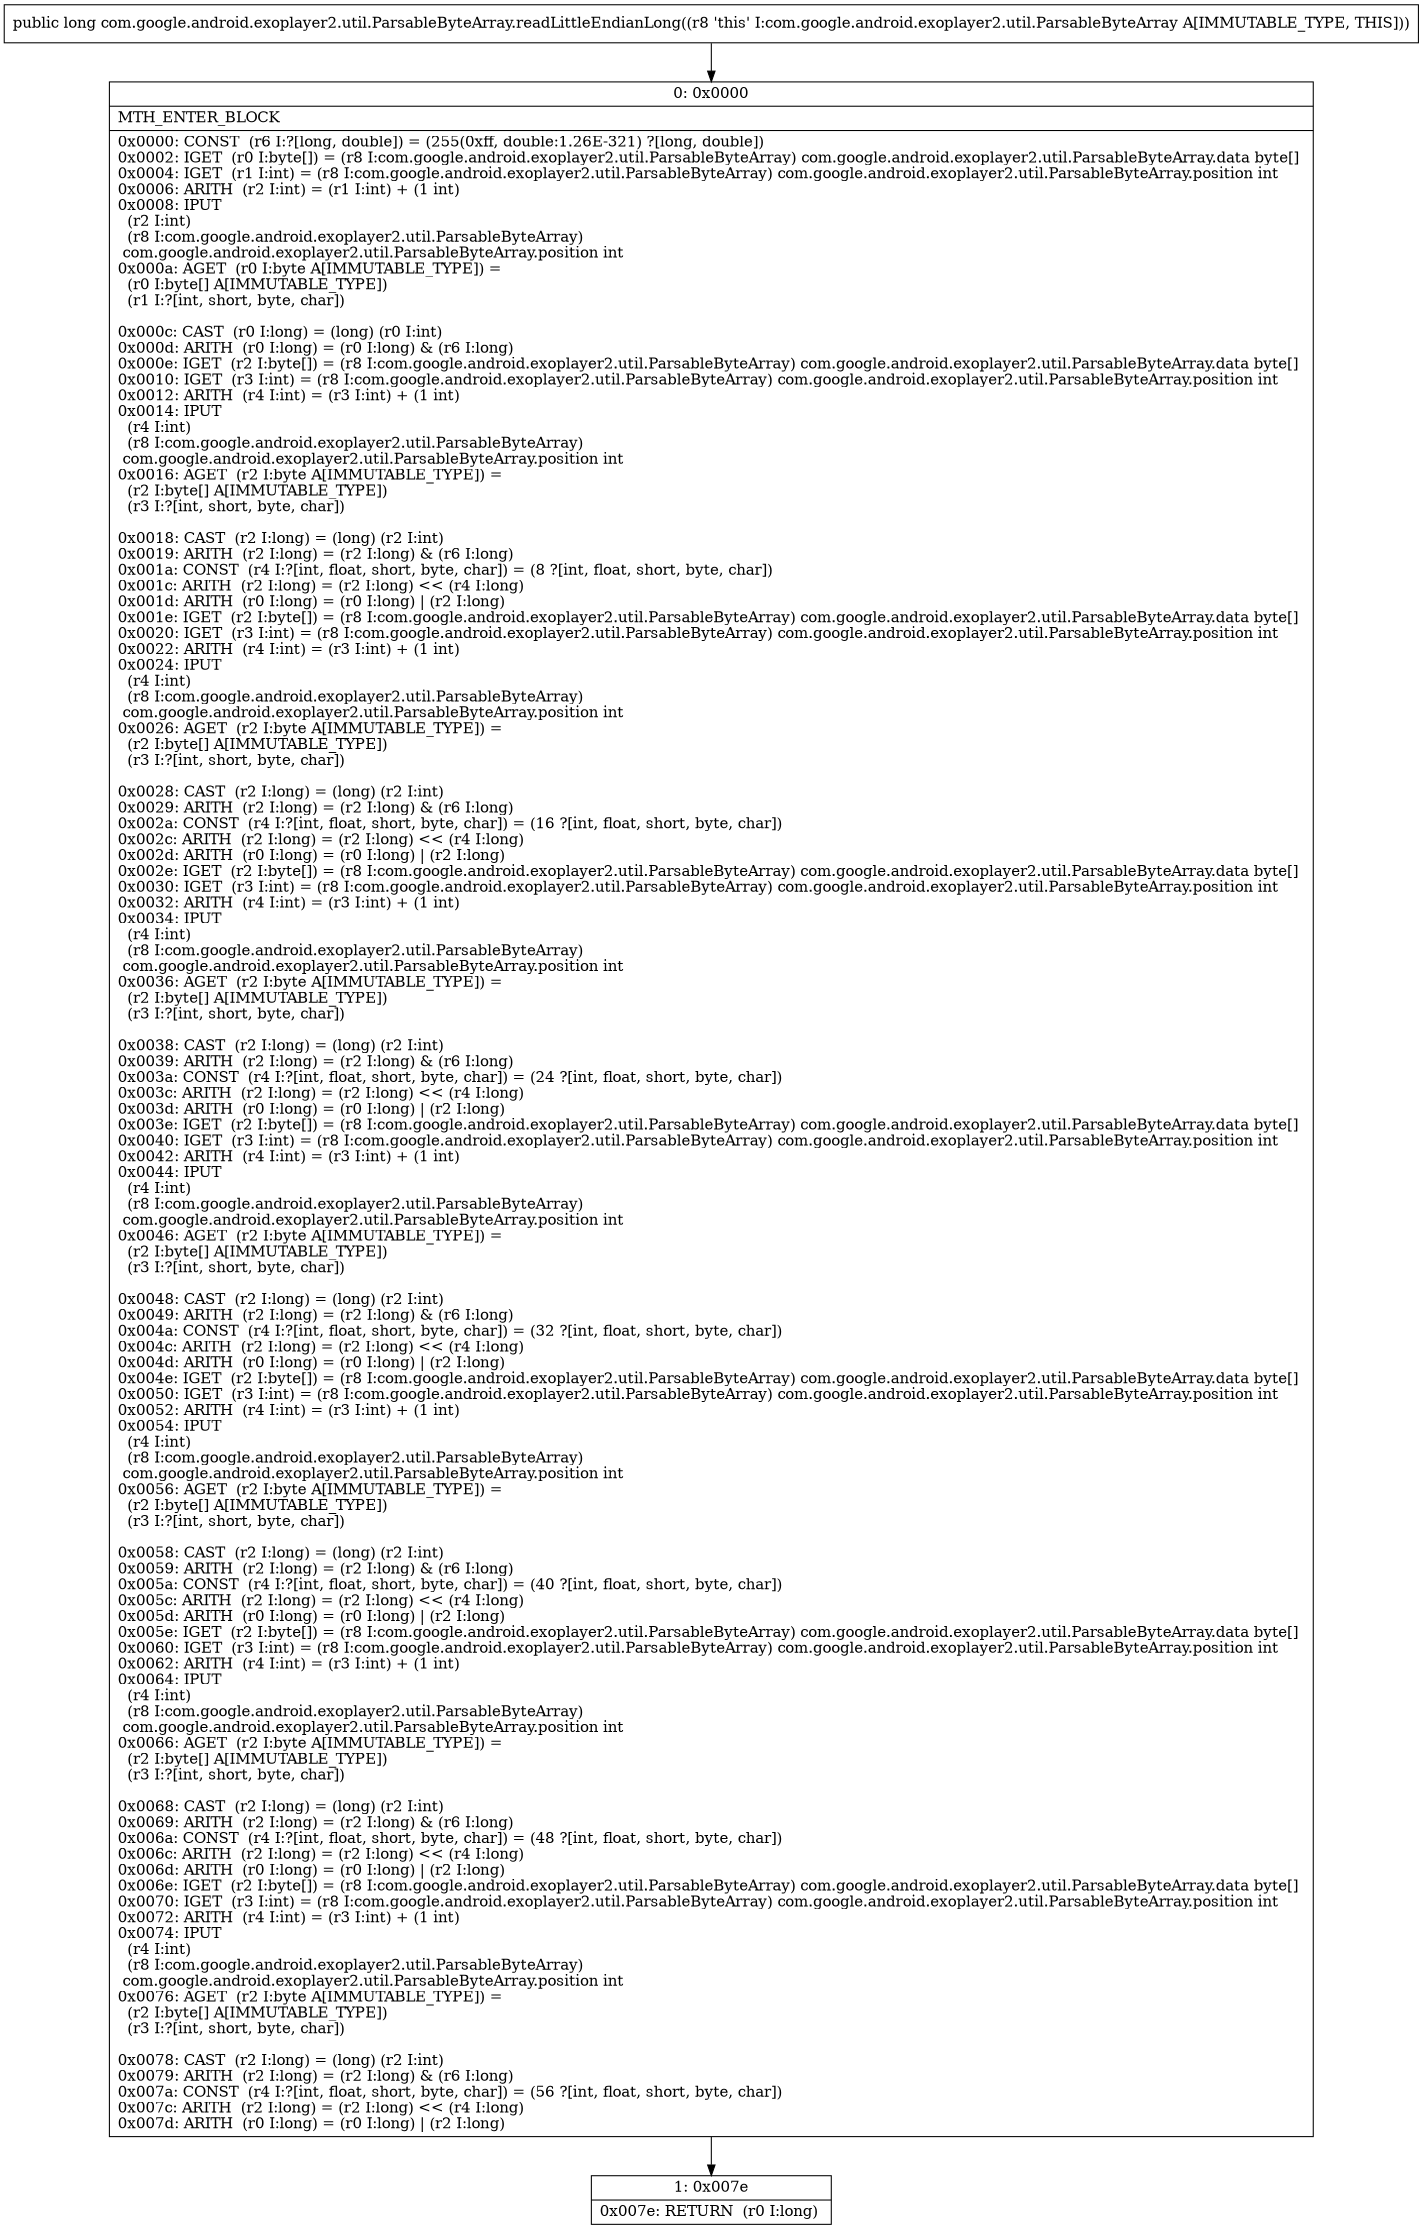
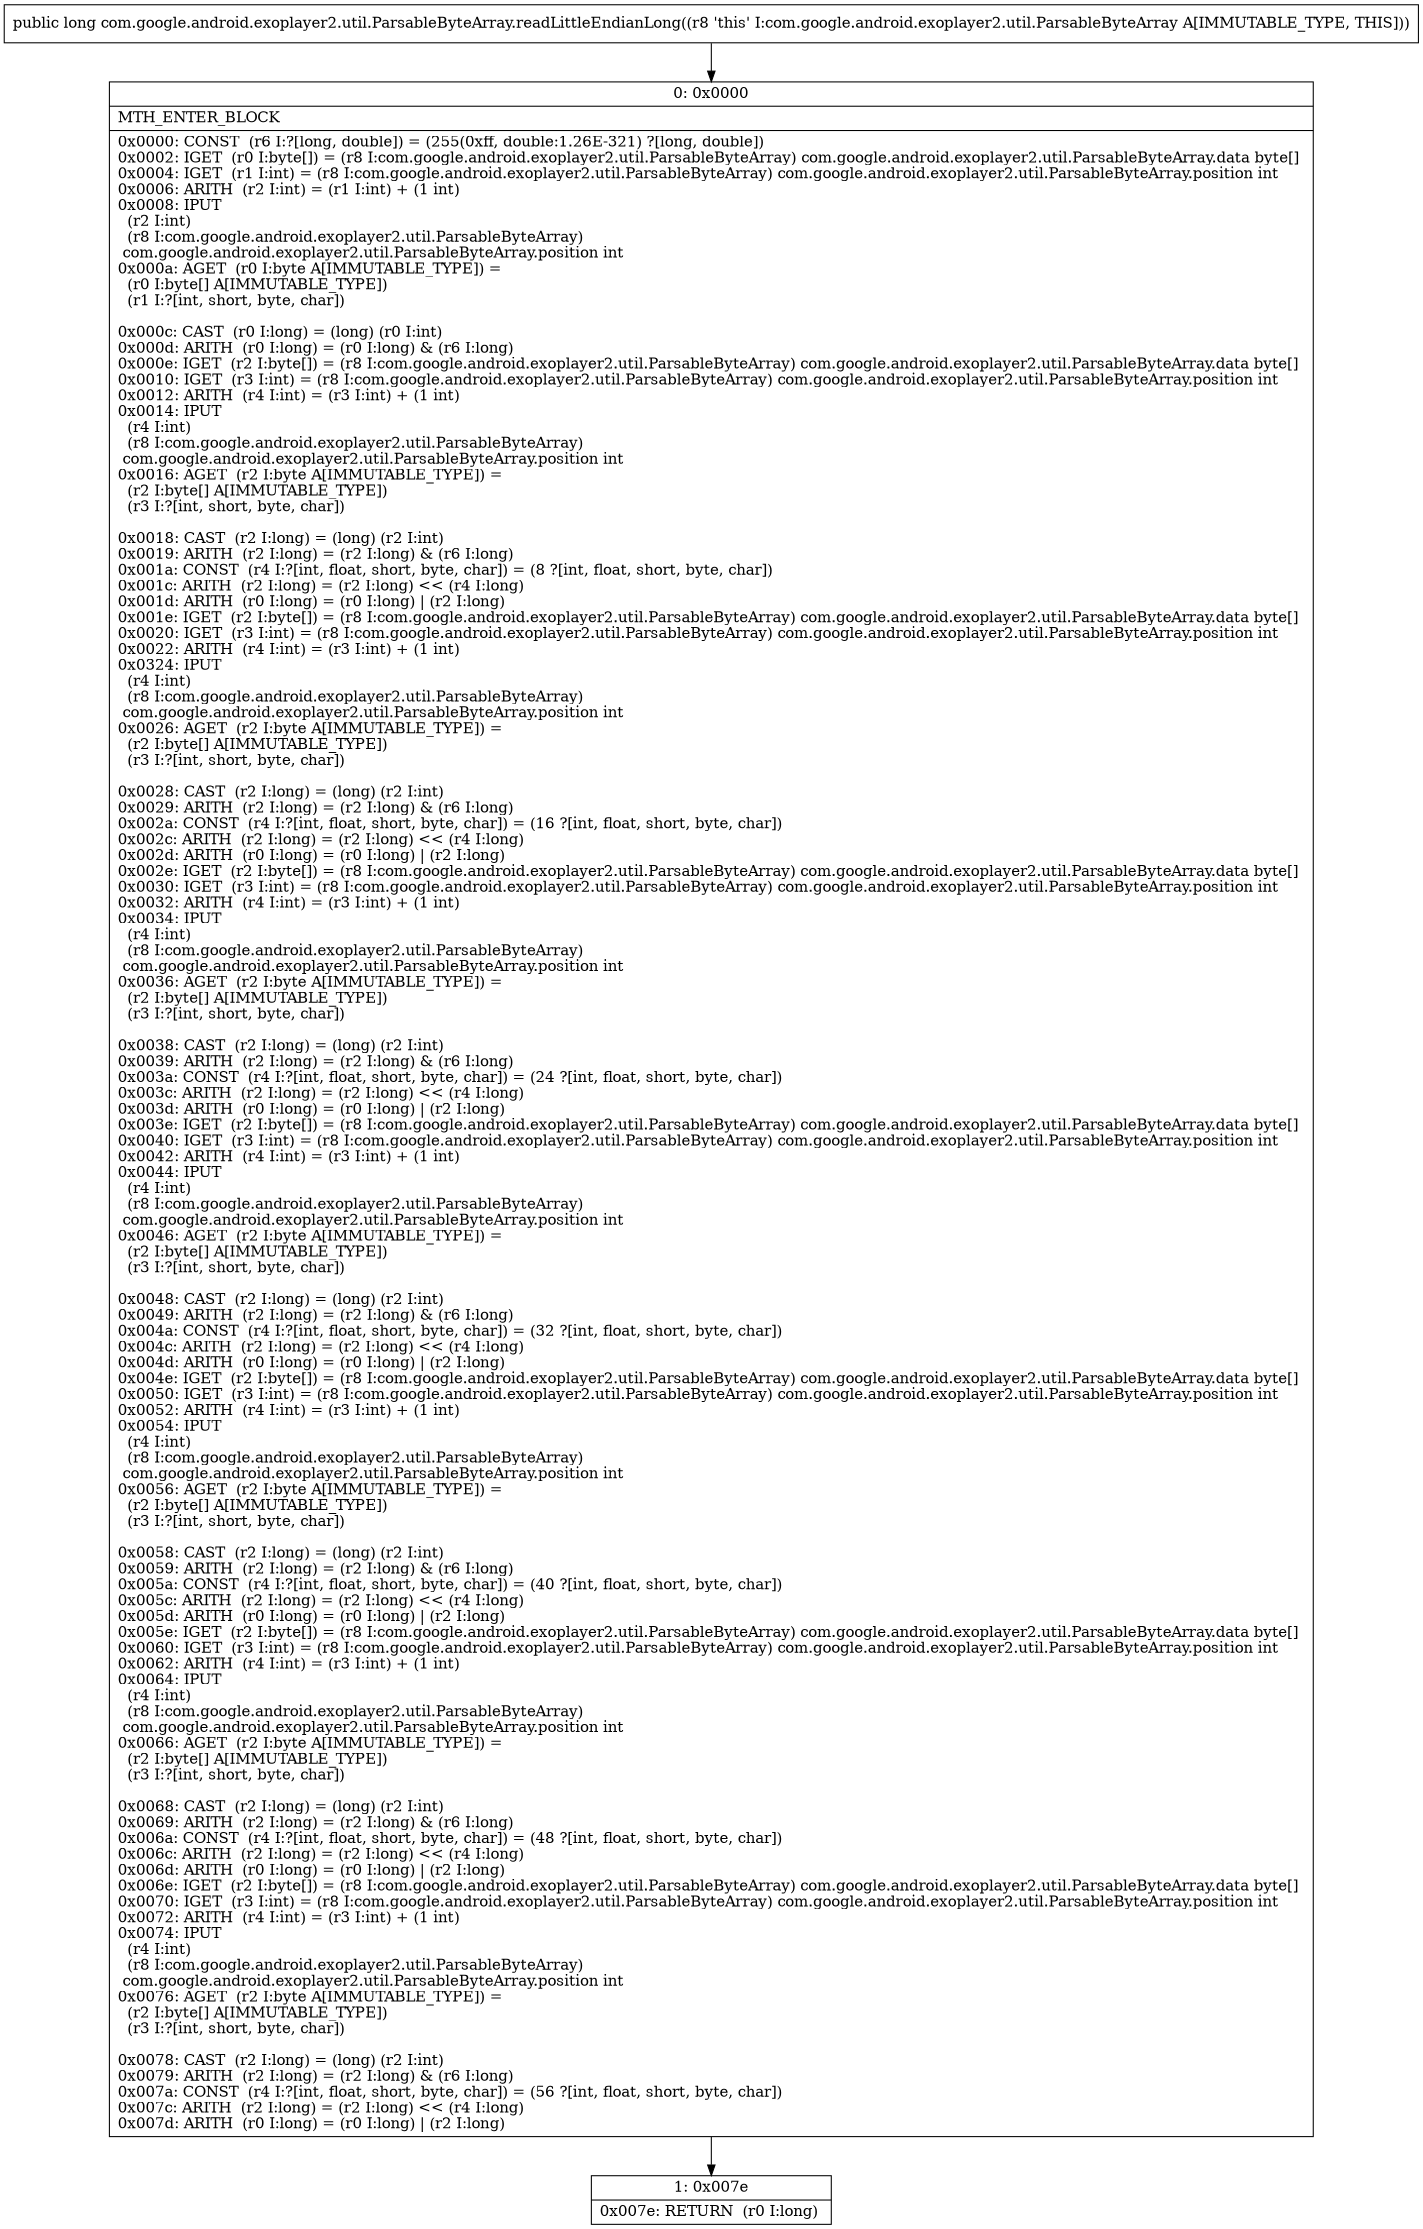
(174, 665) -> (174, 665)
